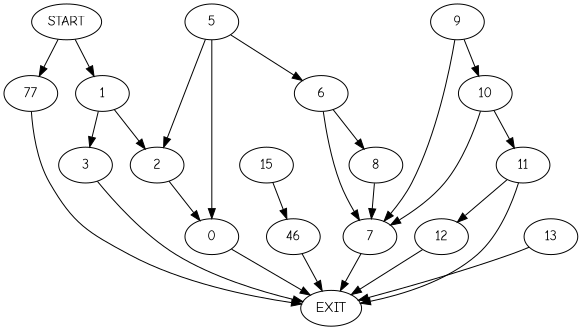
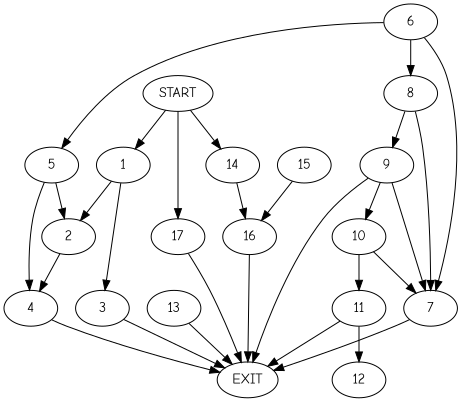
(262, 55) -> (210, 46)
(31, 93) -> (178, 237)
none -> (400, 125)
none -> (233, 165)
(212, 237) -> (31, 308)
(293, 237) -> (250, 237)
(391, 269) -> (299, 256)
